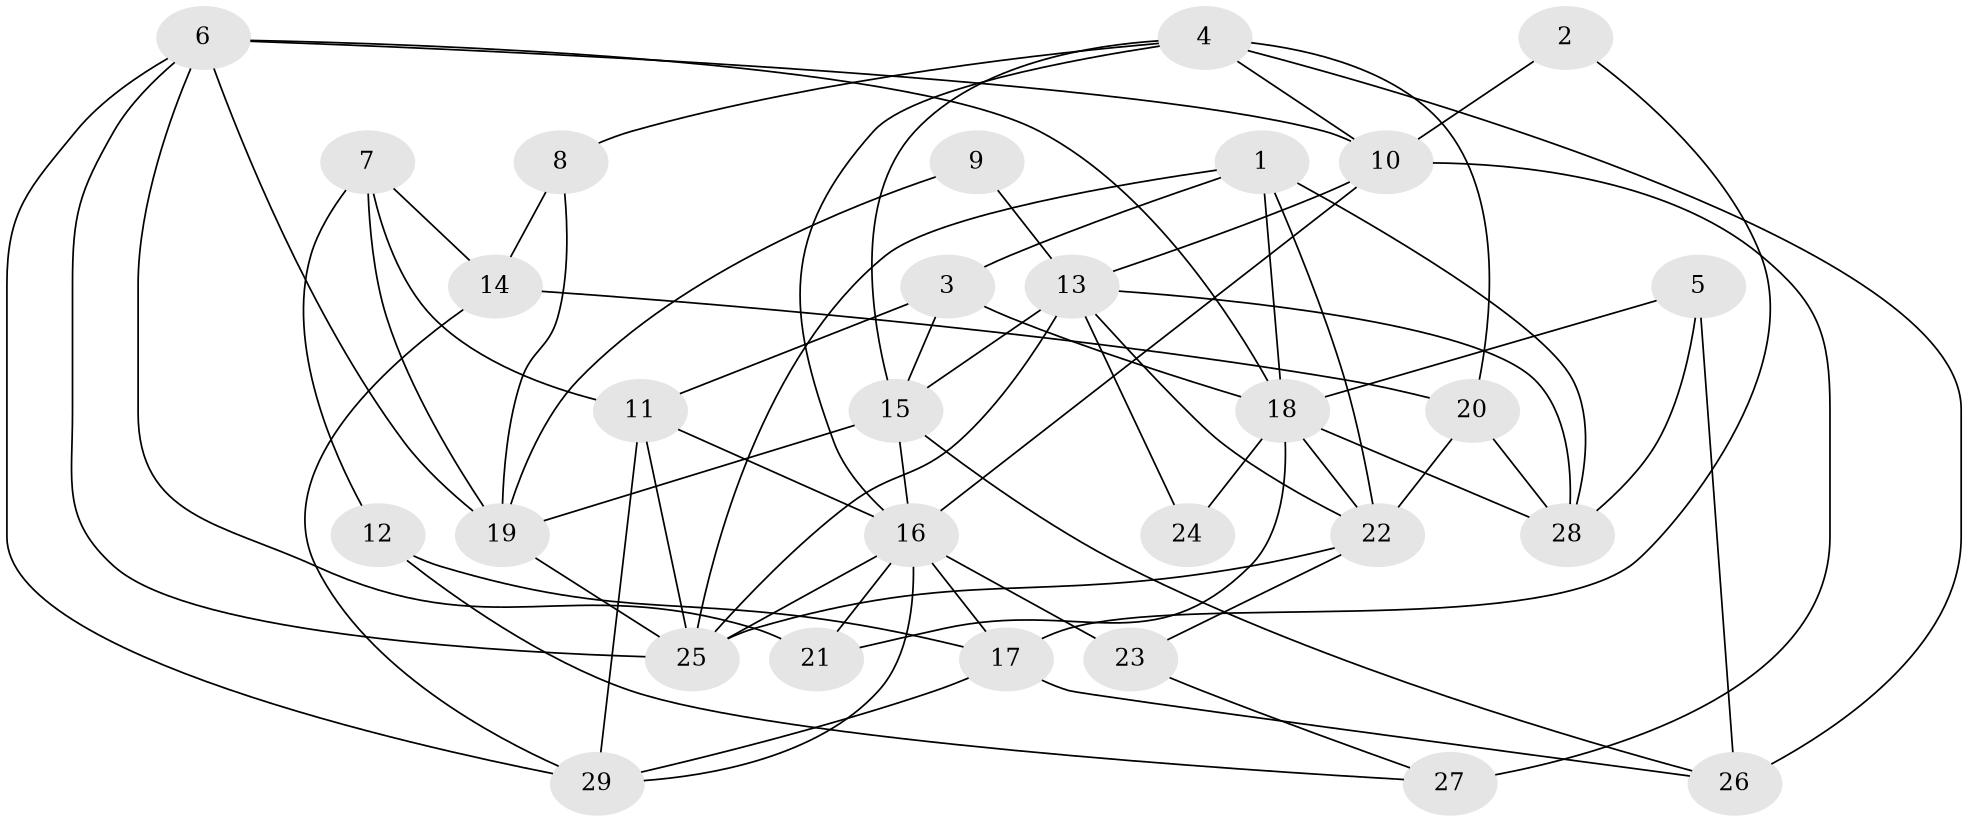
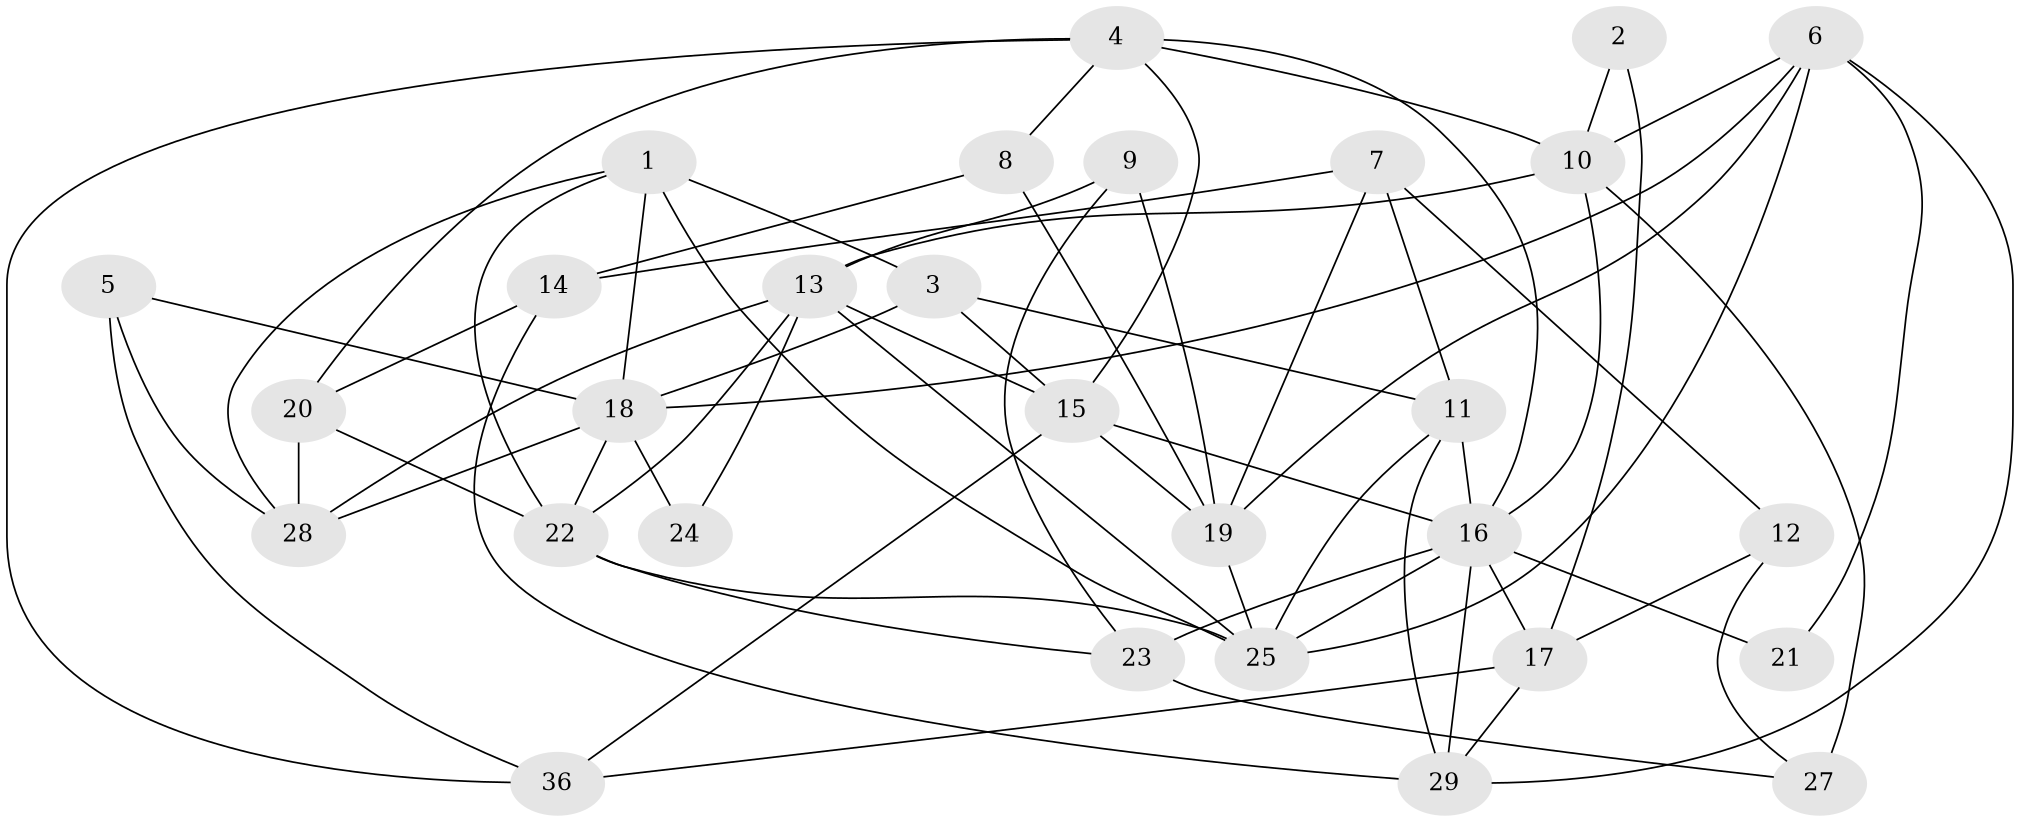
none -> (1006, 411)
(1217, 594) -> none
(1735, 784) -> (558, 784)
